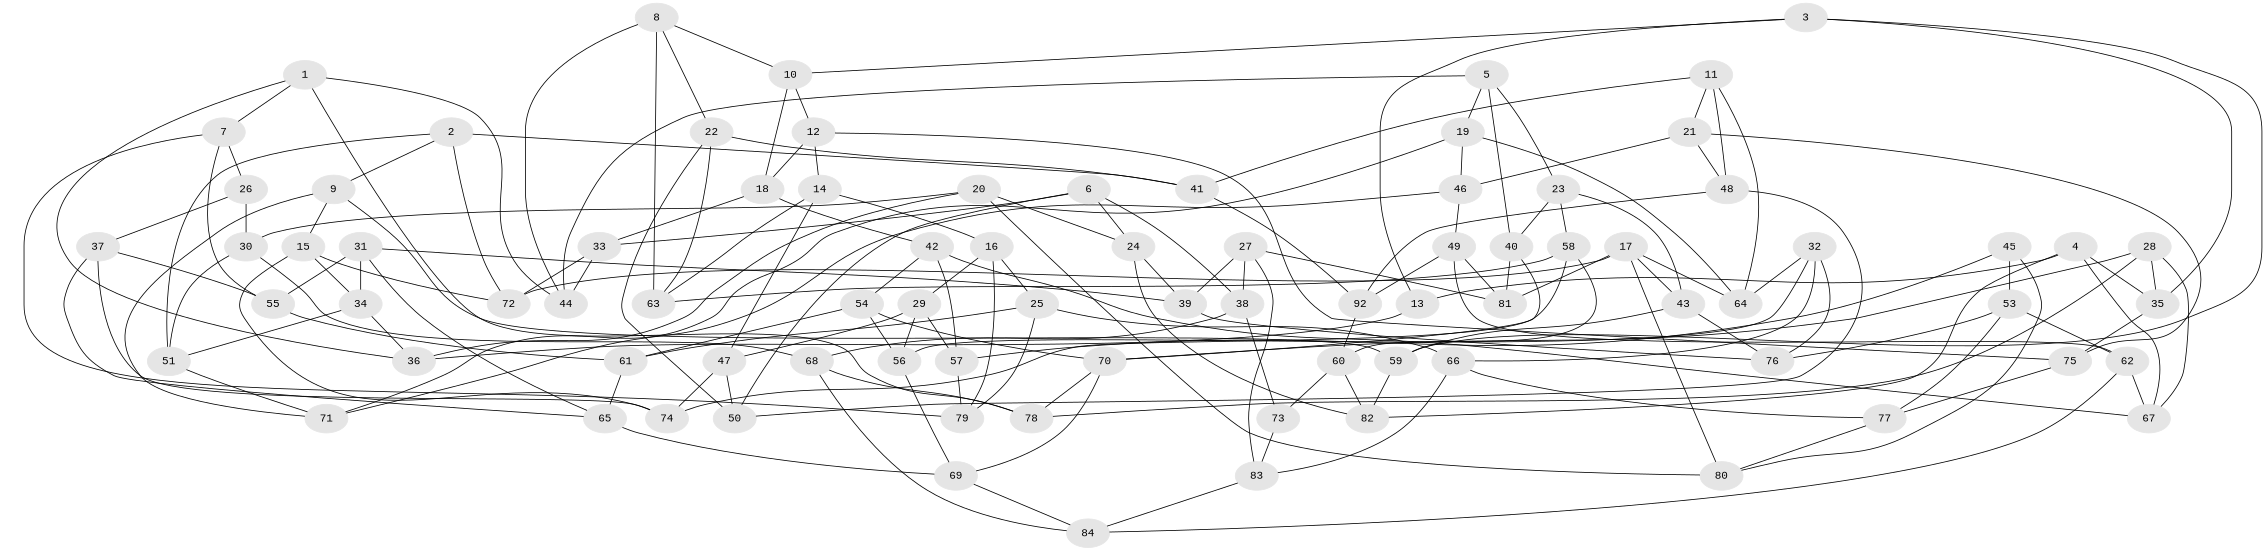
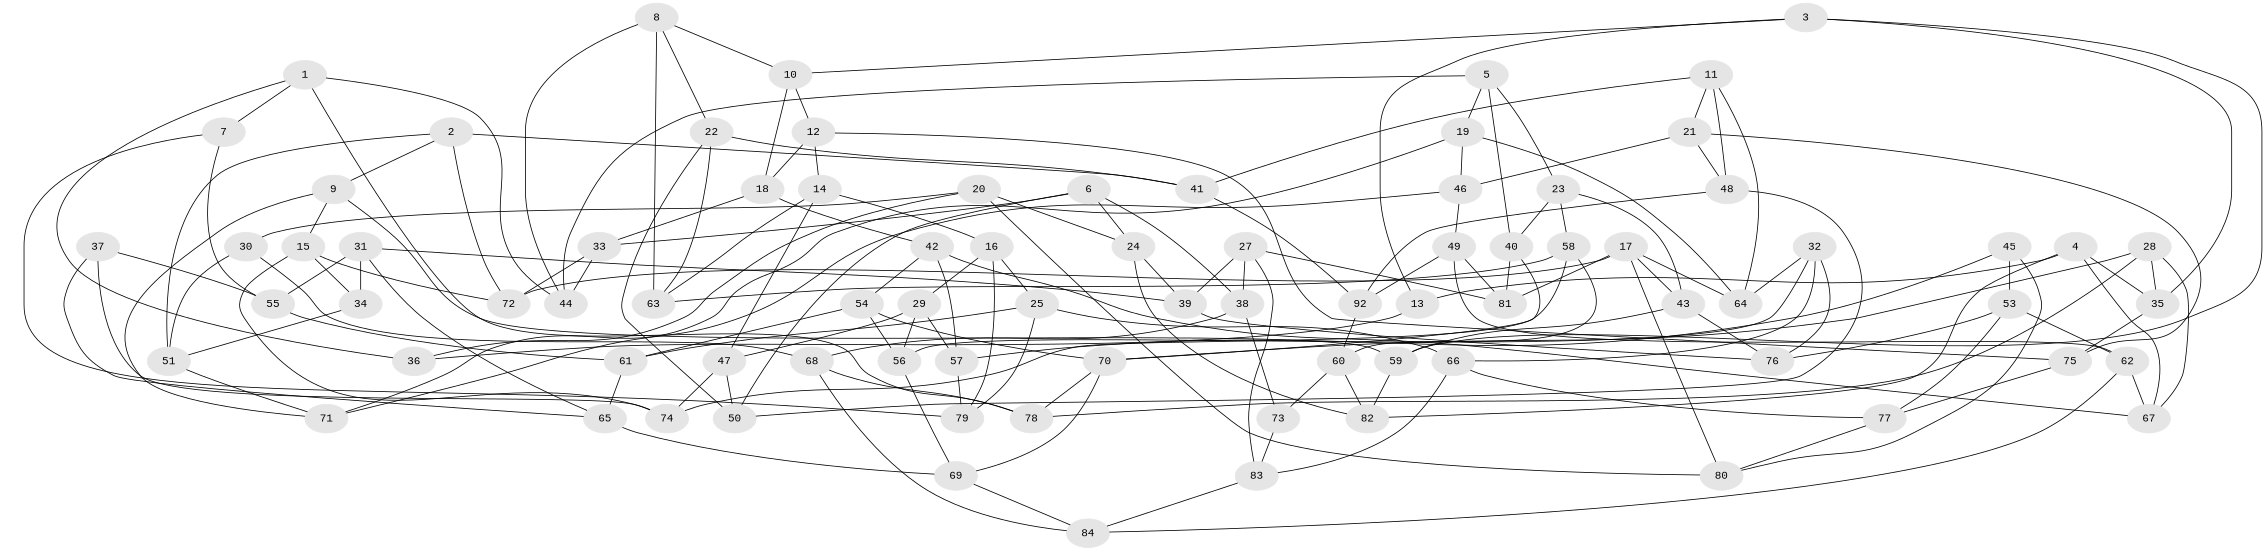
(246, 189) -> none
(381, 326) -> none
